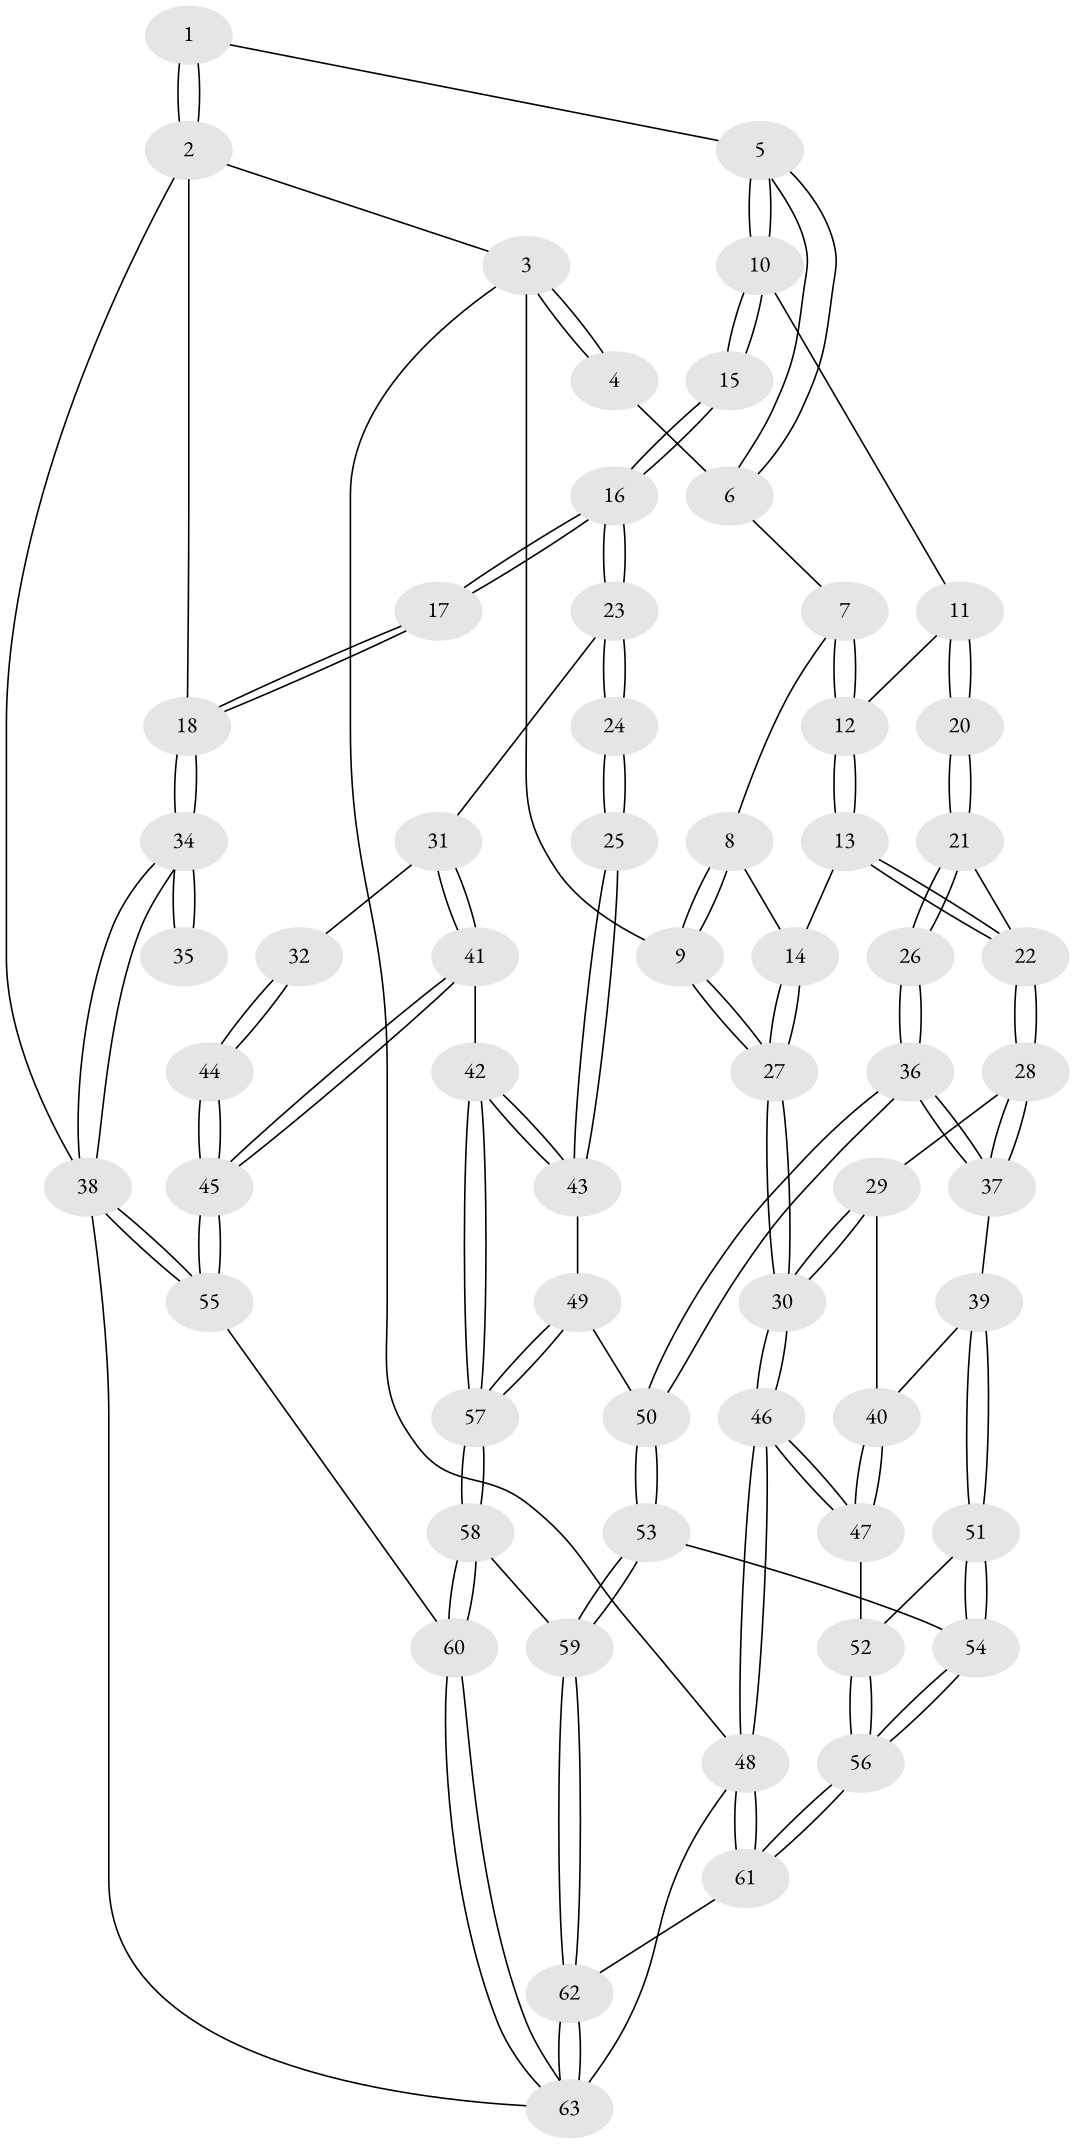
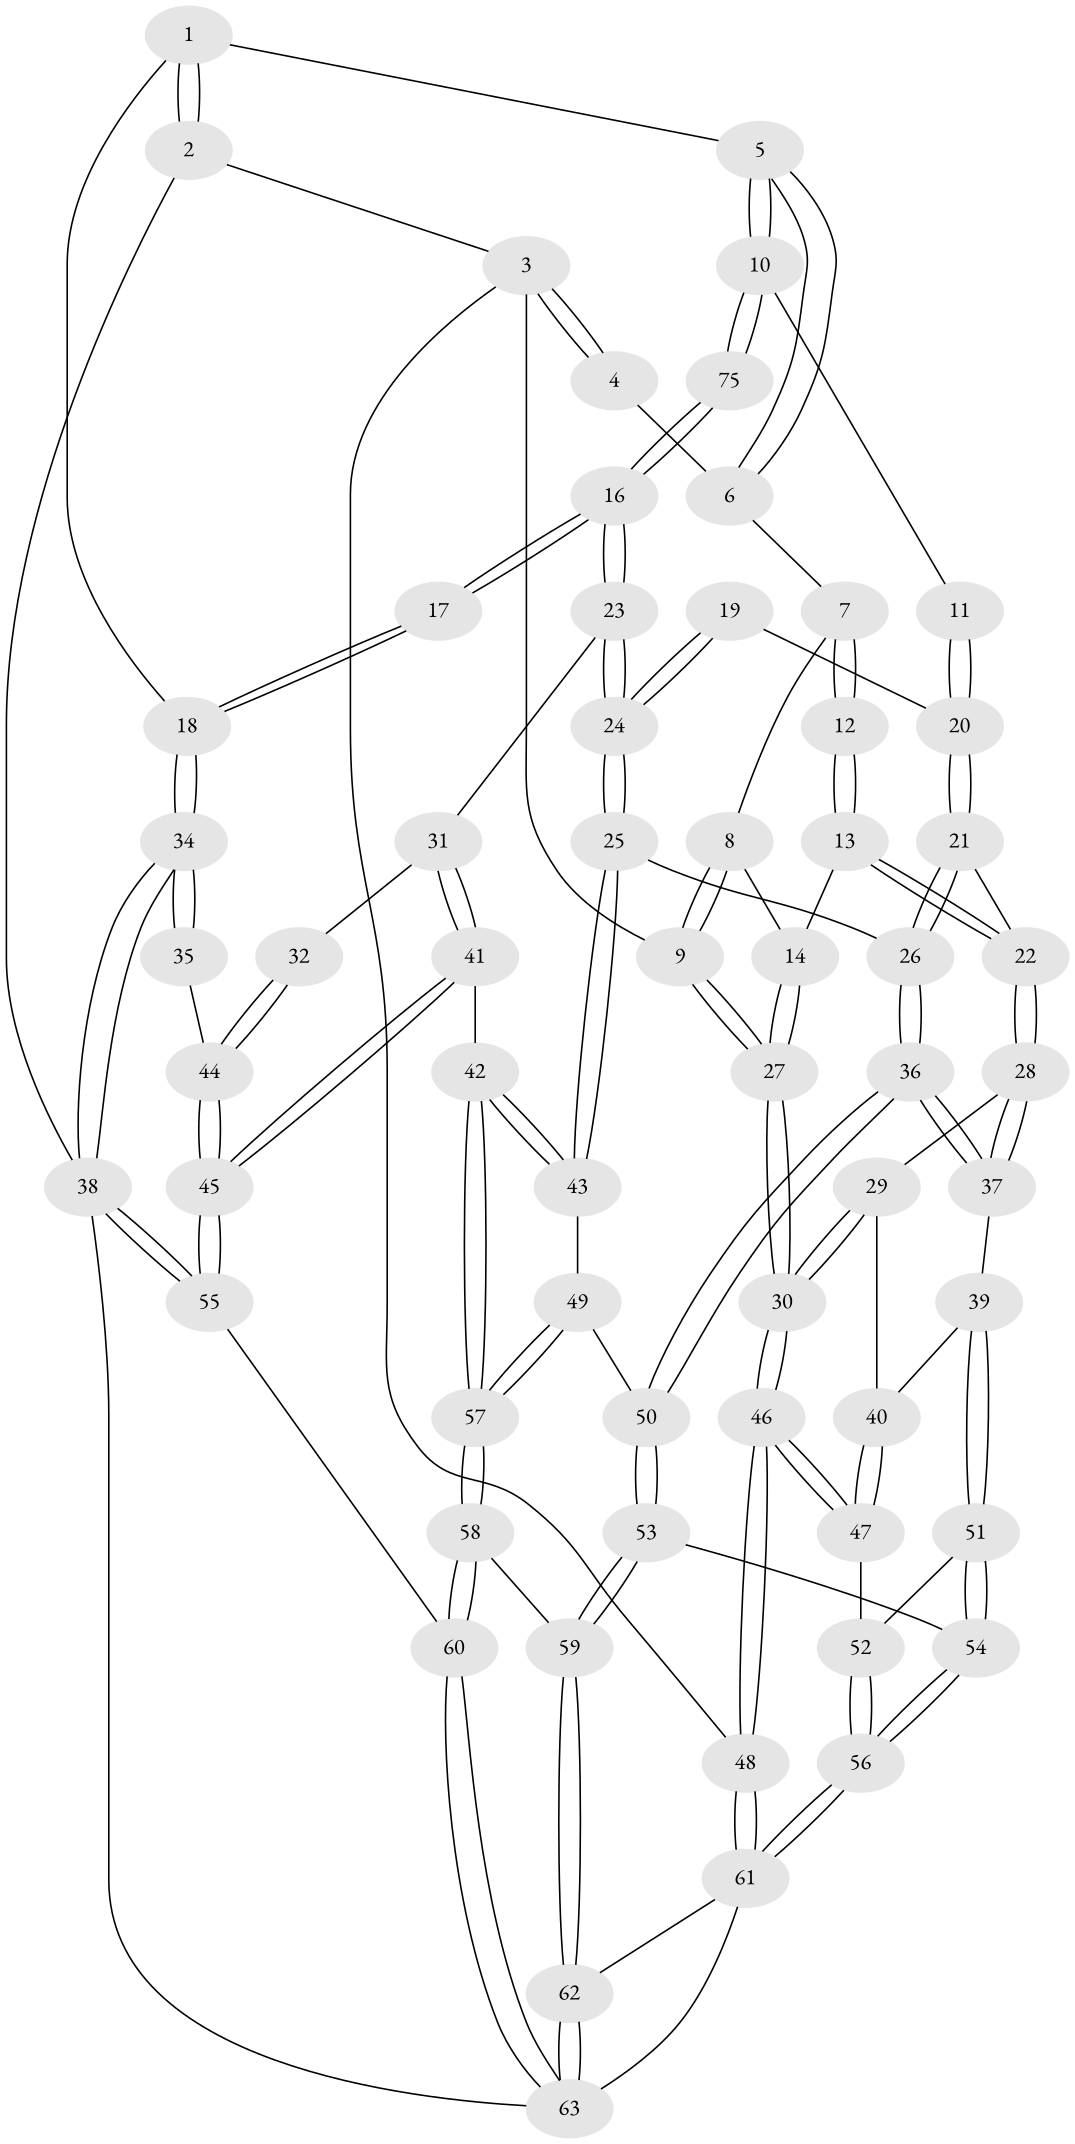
(730, 381) -> (730, 381)
(189, 438) -> (67, 380)
none -> (730, 611)
(903, 669) -> none
none -> (745, 895)
none -> (197, 1014)
(662, 1920) -> (688, 2012)
